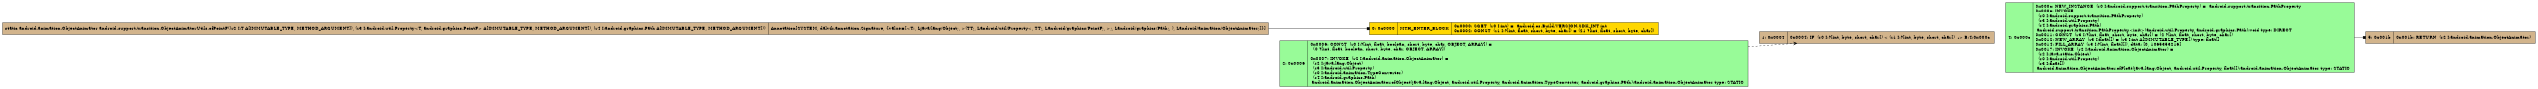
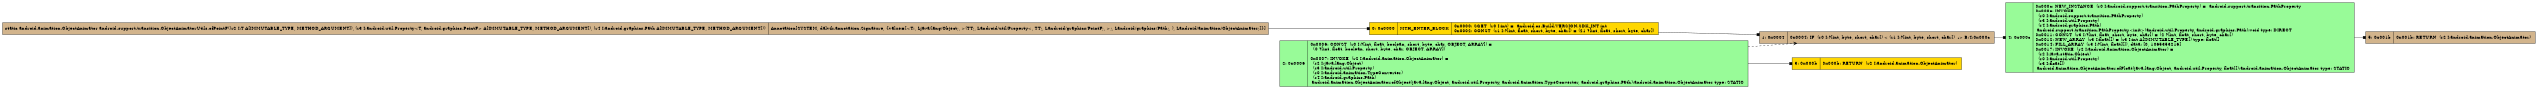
none -> (1707, 33)
none -> (1998, 38)
none -> (1877, 64)
